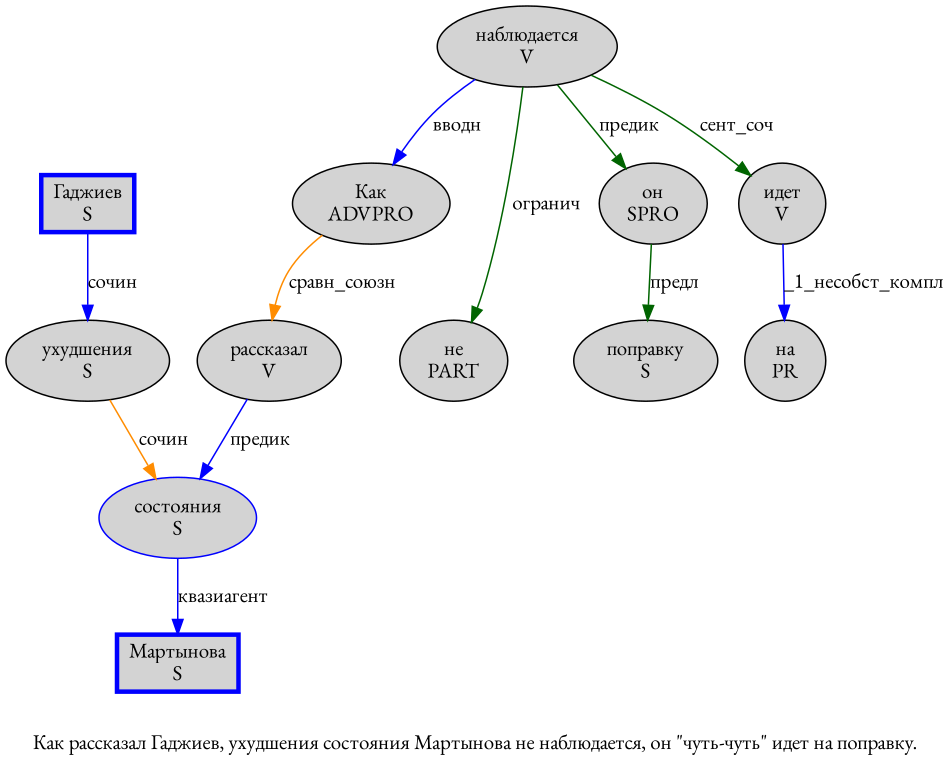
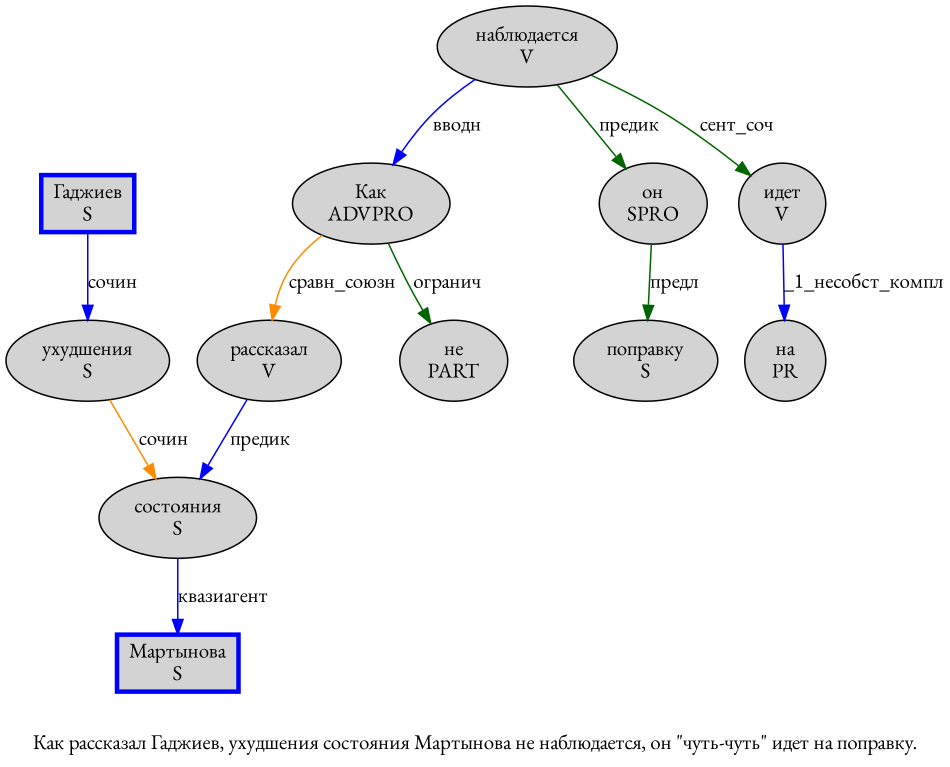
(505, 198) -> (405, 277)
(178, 518) -> (178, 518)
